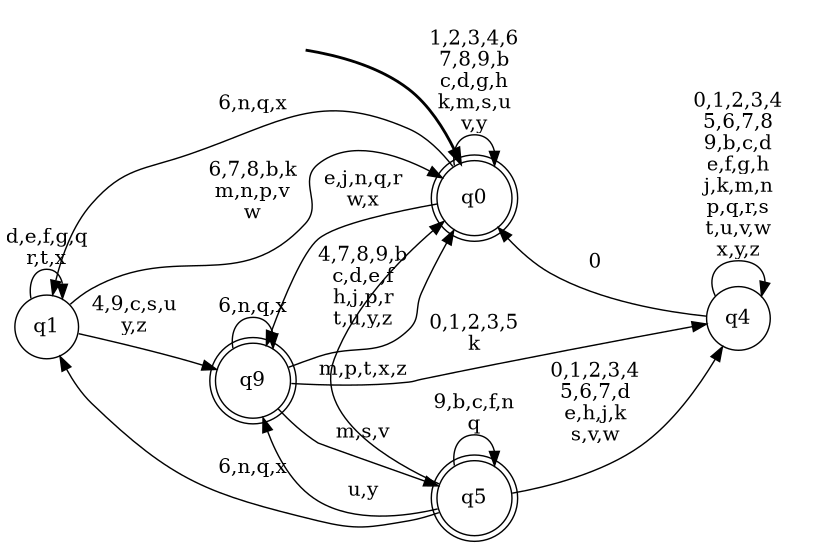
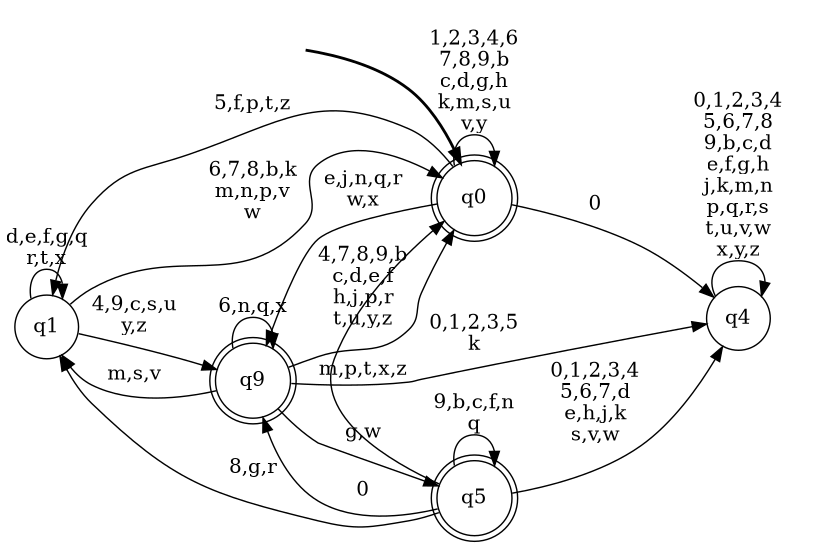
(253, 104) -> (253, 104)
(600, 294) -> (613, 234)
none -> (139, 397)
(363, 432) -> (363, 432)
(253, 468) -> (253, 468)
(363, 490) -> (363, 490)
